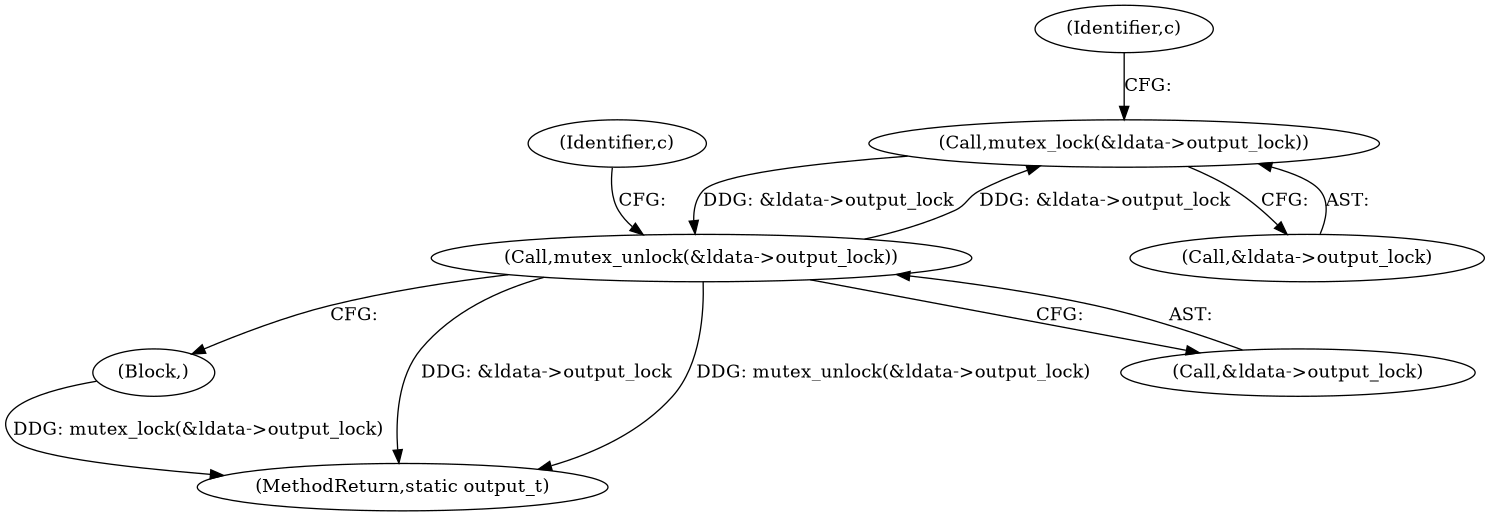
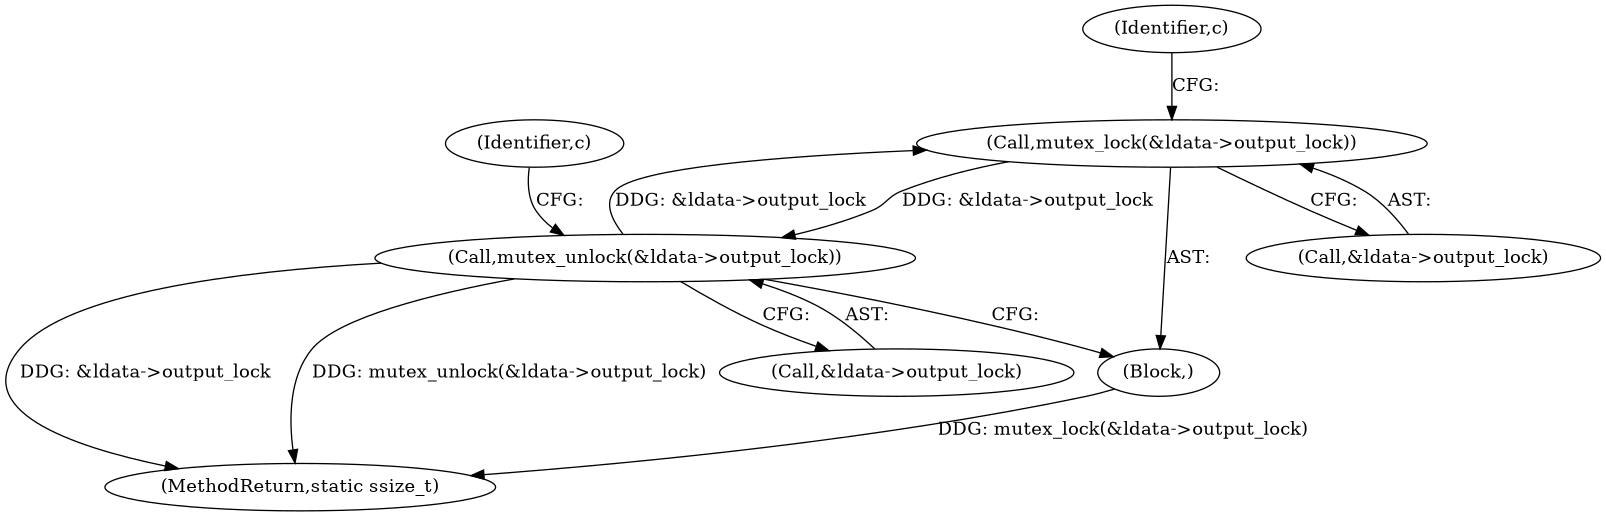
none -> (1166, 251)
(403, 487) -> (300, 487)
